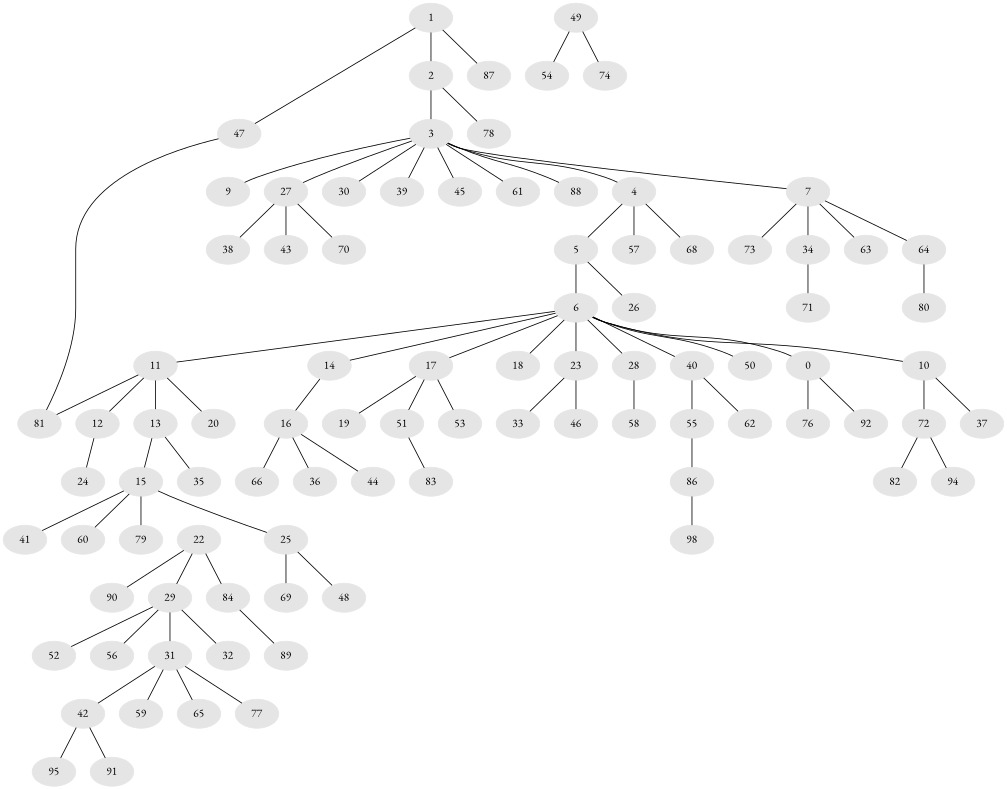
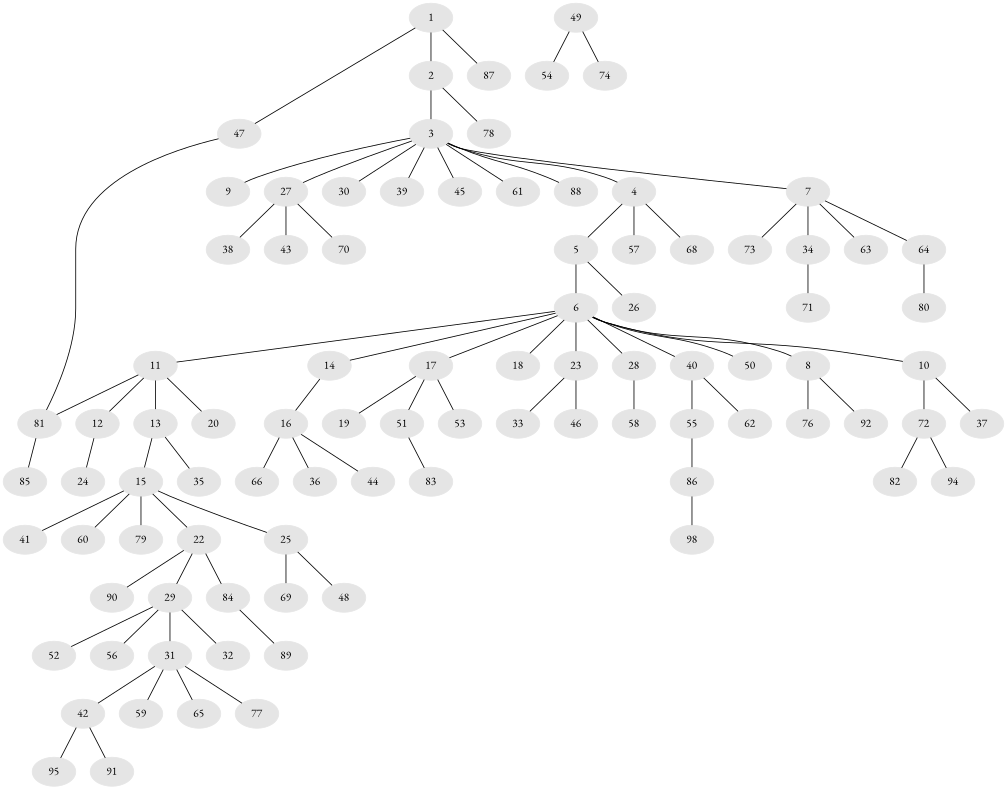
(808, 366) -> (808, 366)
none -> (25, 482)
none -> (170, 511)
